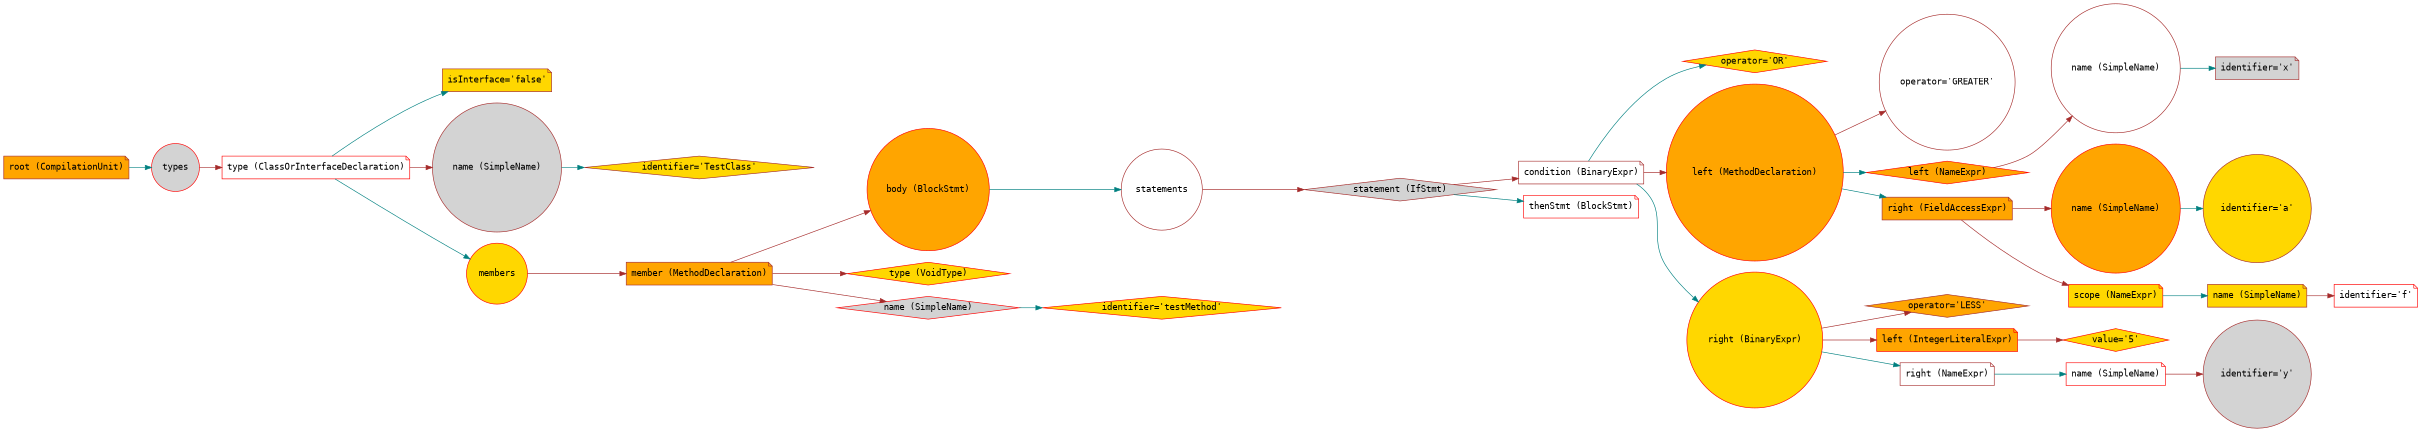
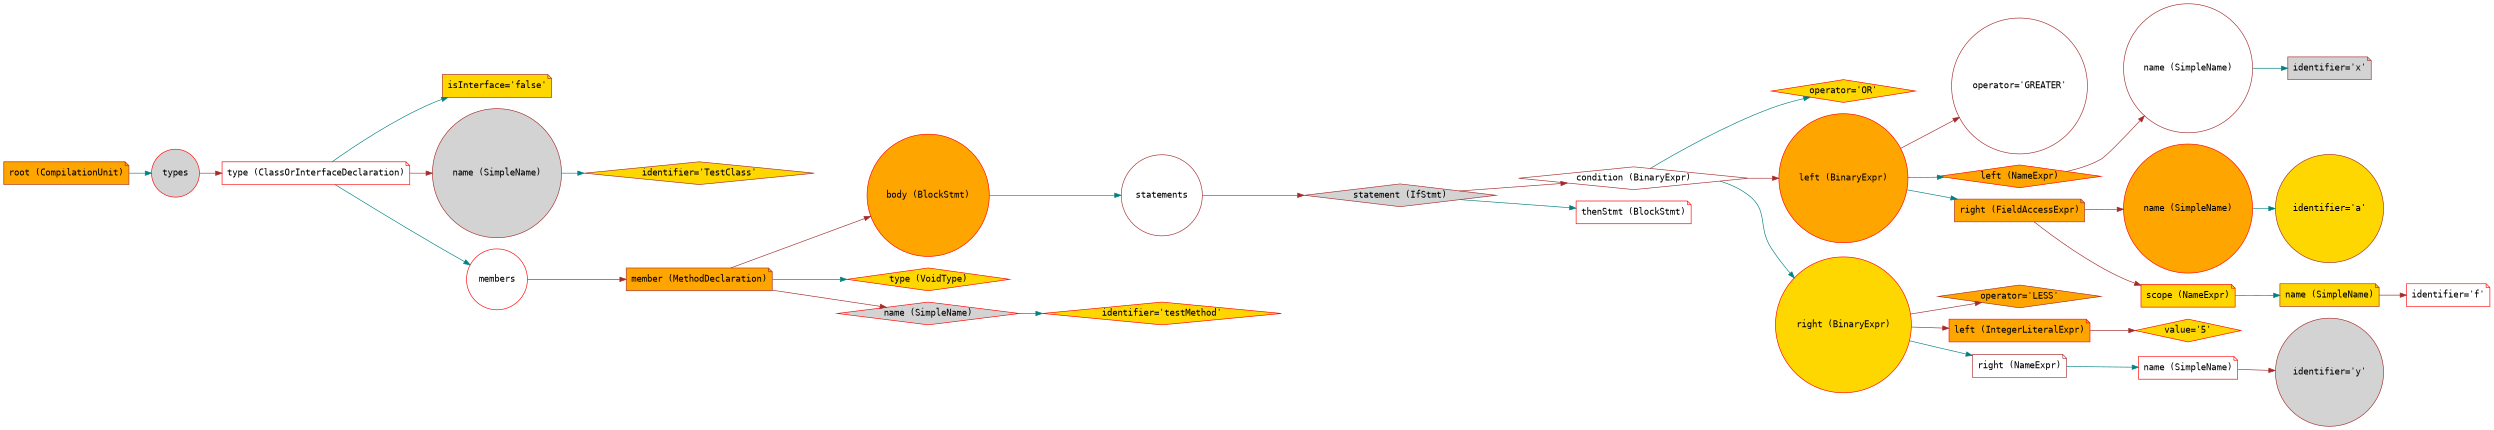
(1581, 173) -> (1634, 178)
(1755, 173) -> (1843, 178)
(497, 274) -> (497, 279)
(806, 274) -> (806, 279)
